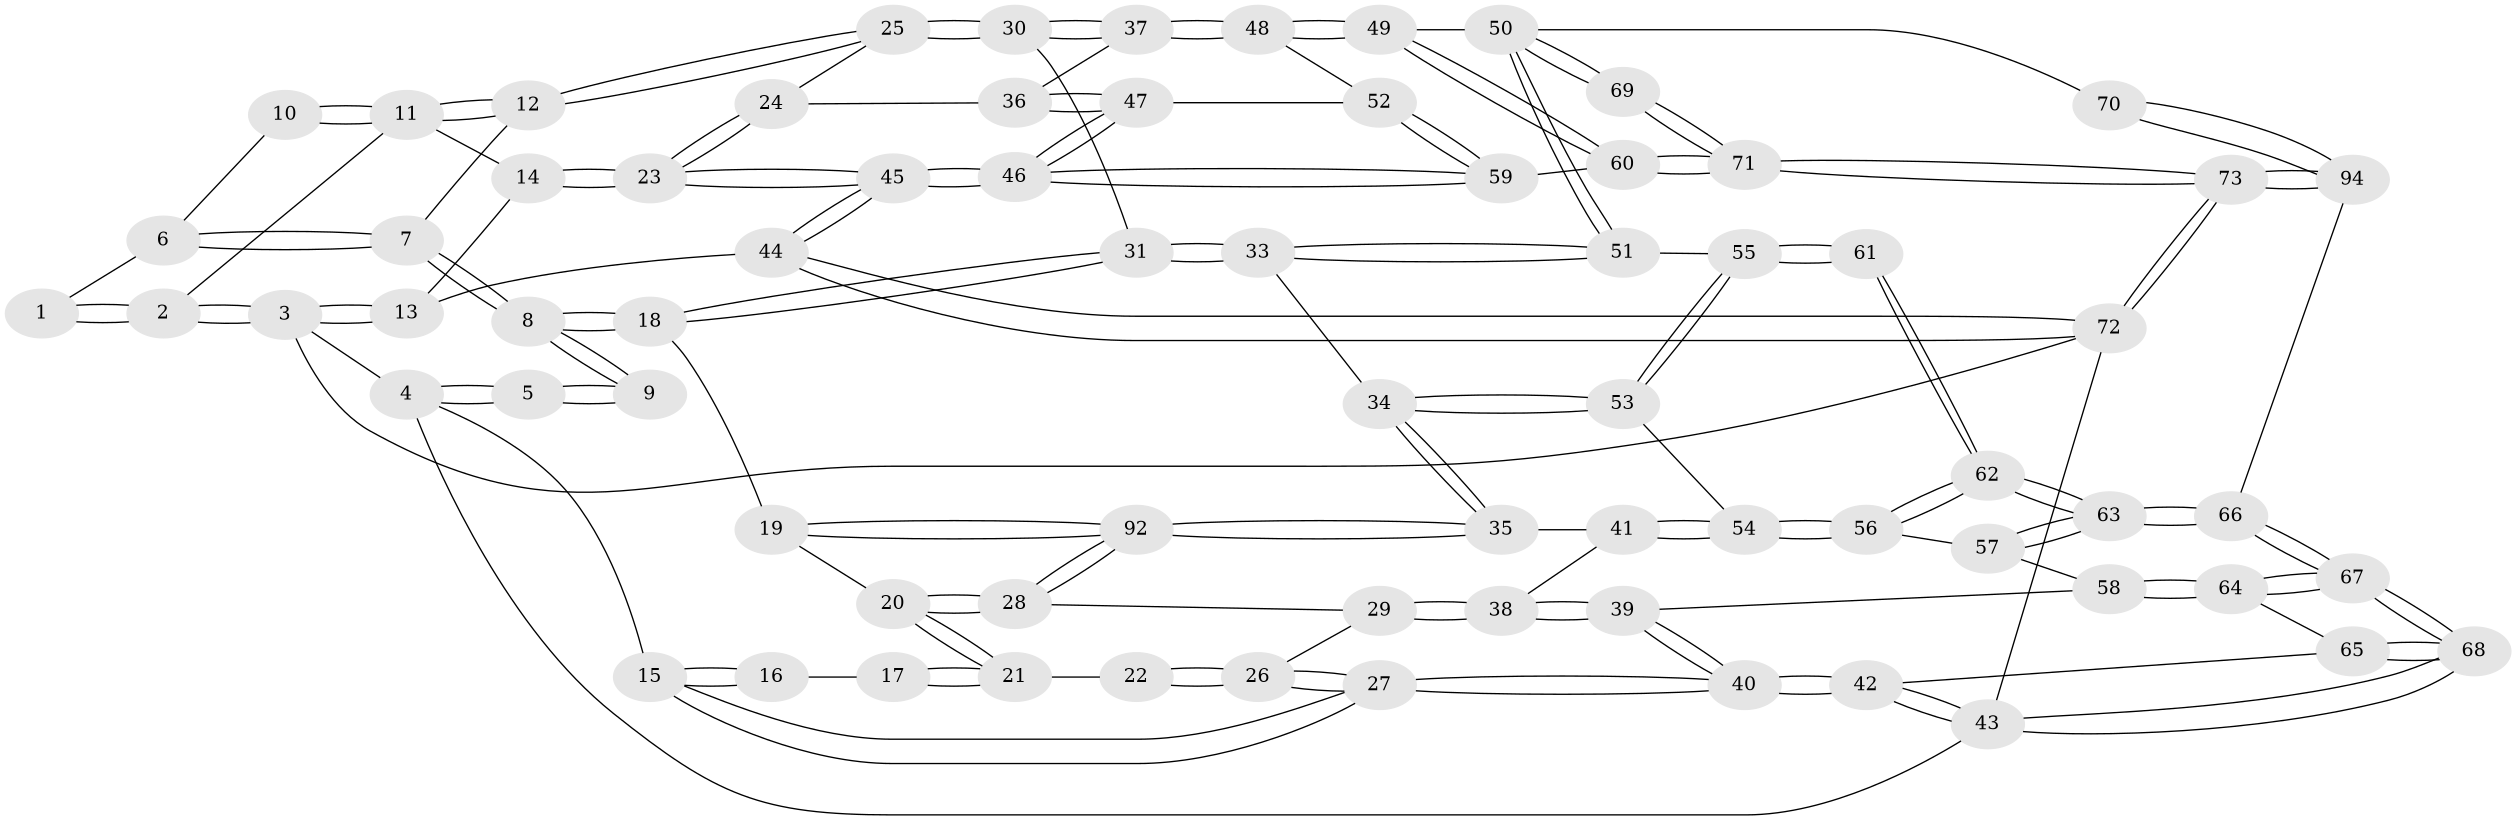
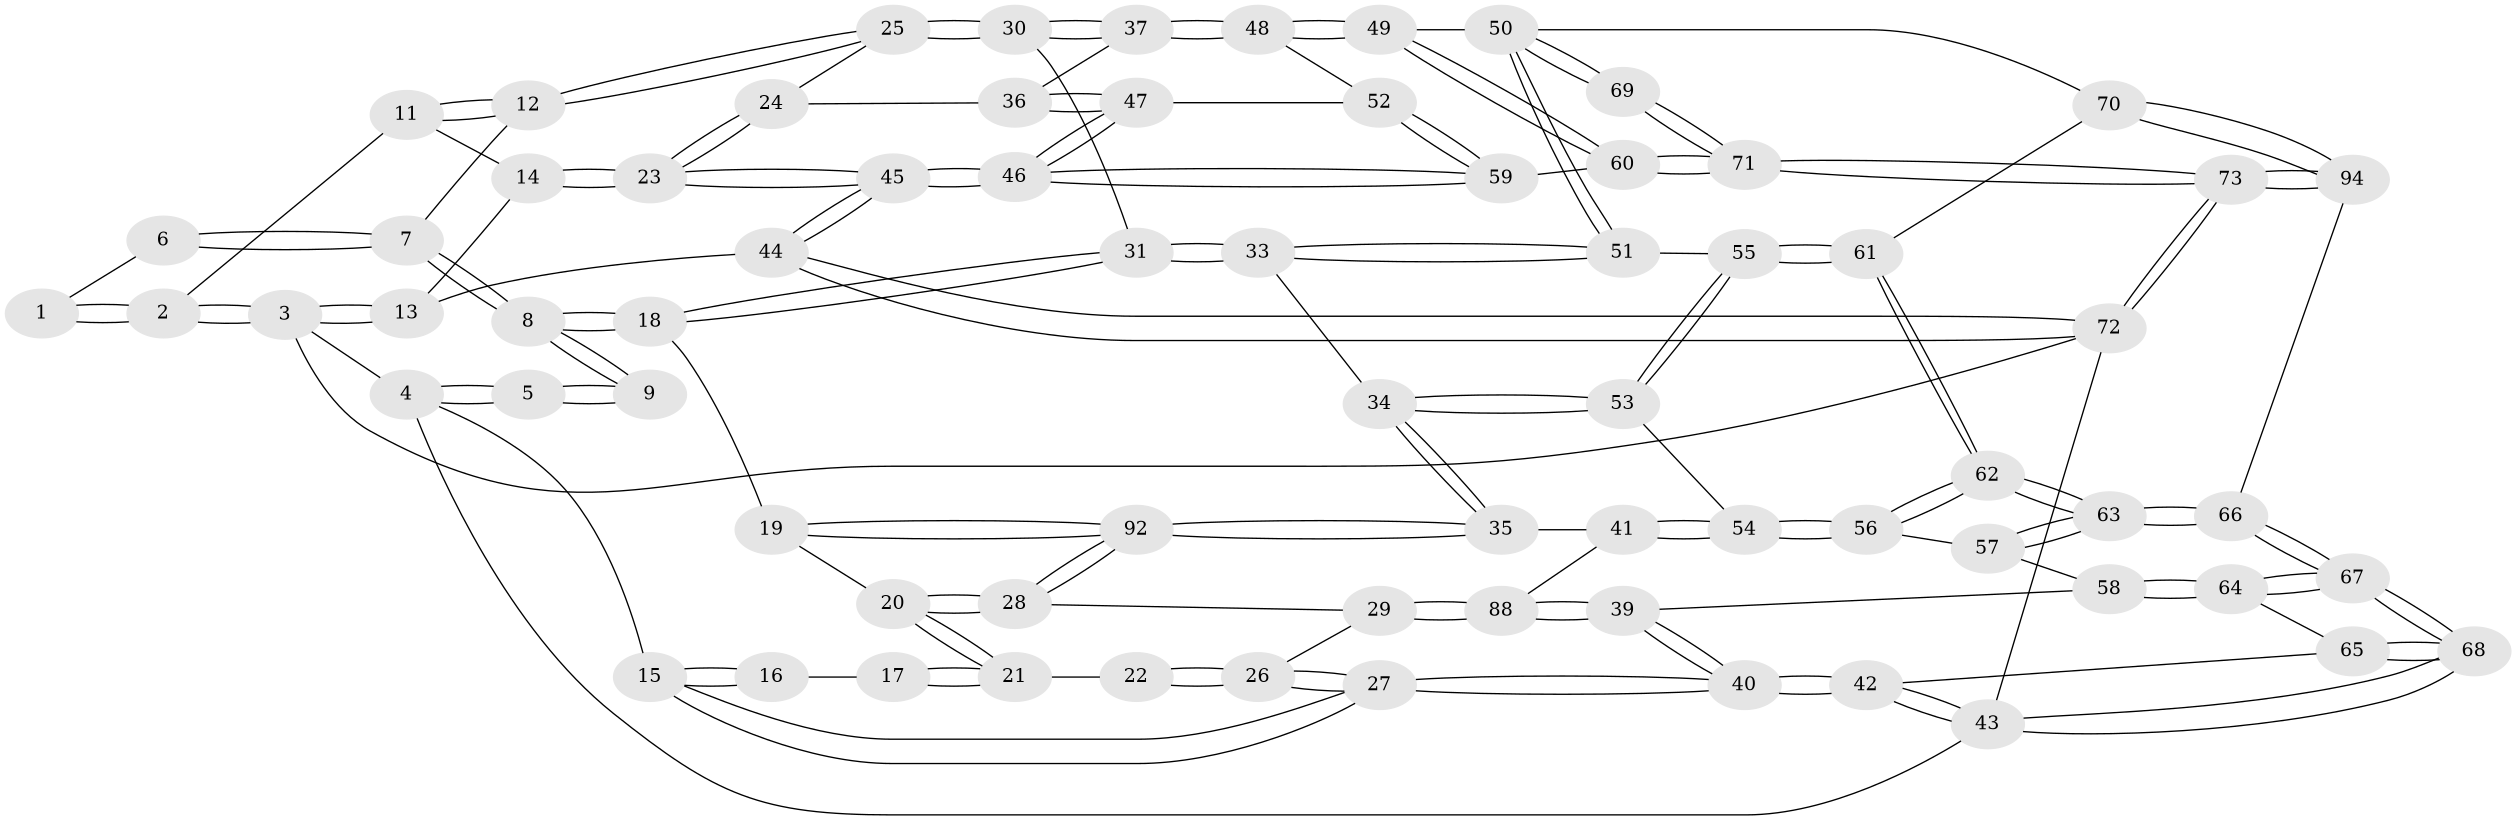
(285, 115) -> none
none -> (1969, 191)
(1501, 611) -> (1501, 611)
